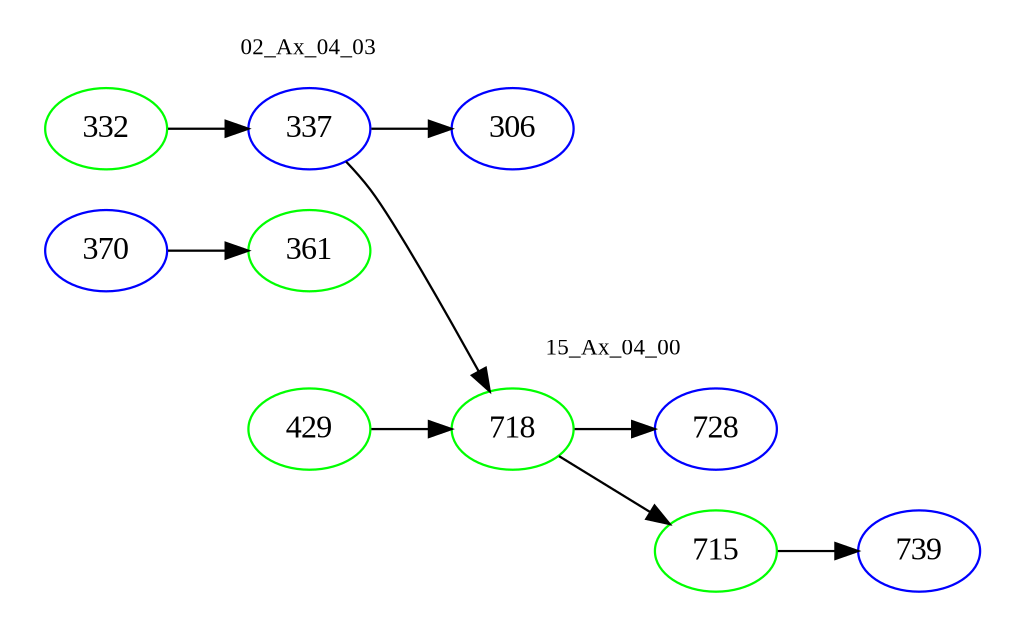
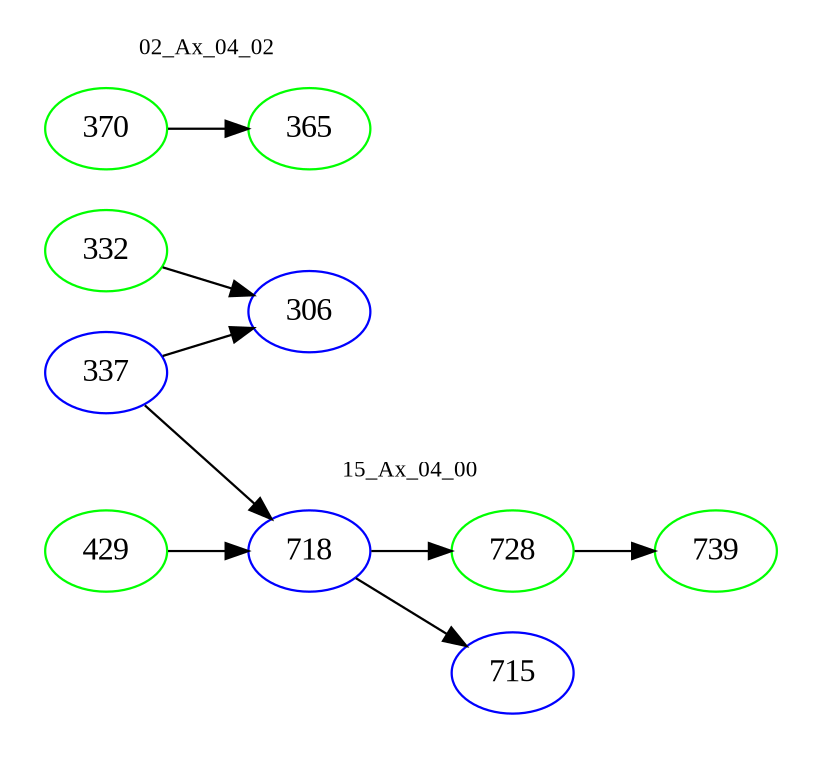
(309, 49) -> (208, 49)
(197, 129) -> (197, 278)
(106, 251) -> (106, 129)
(309, 251) -> (309, 129)
(513, 429) -> (309, 551)
(716, 429) -> (513, 551)
(716, 551) -> (513, 673)
(806, 551) -> (603, 551)
(919, 551) -> (716, 551)
